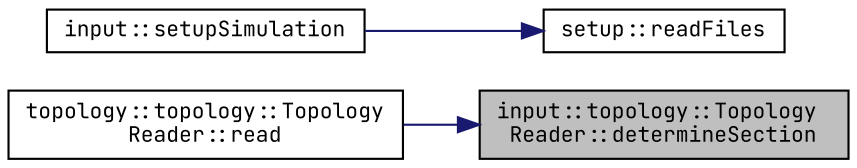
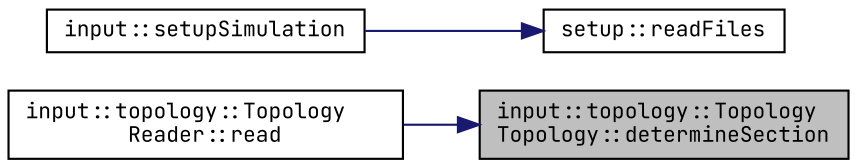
(206, 125) -> (206, 125)
(664, 125) -> (664, 125)
